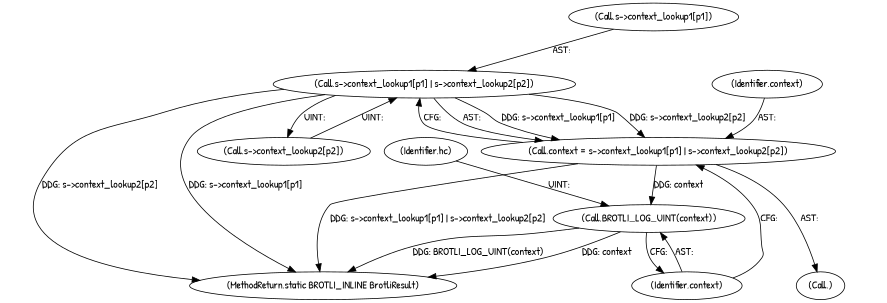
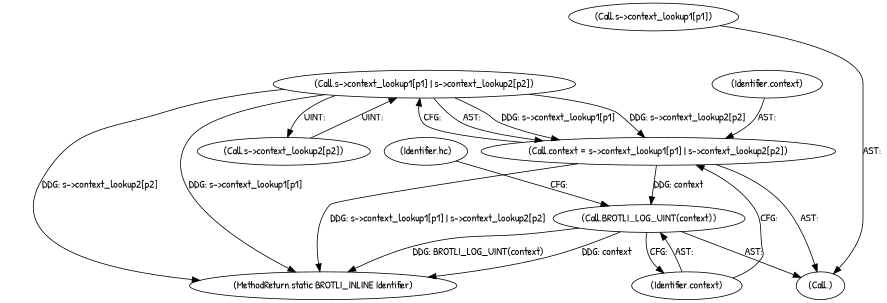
(545, 49) -> (863, 99)
(560, 185) -> (560, 185)
none -> (737, 253)
(323, 286) -> (323, 286)
